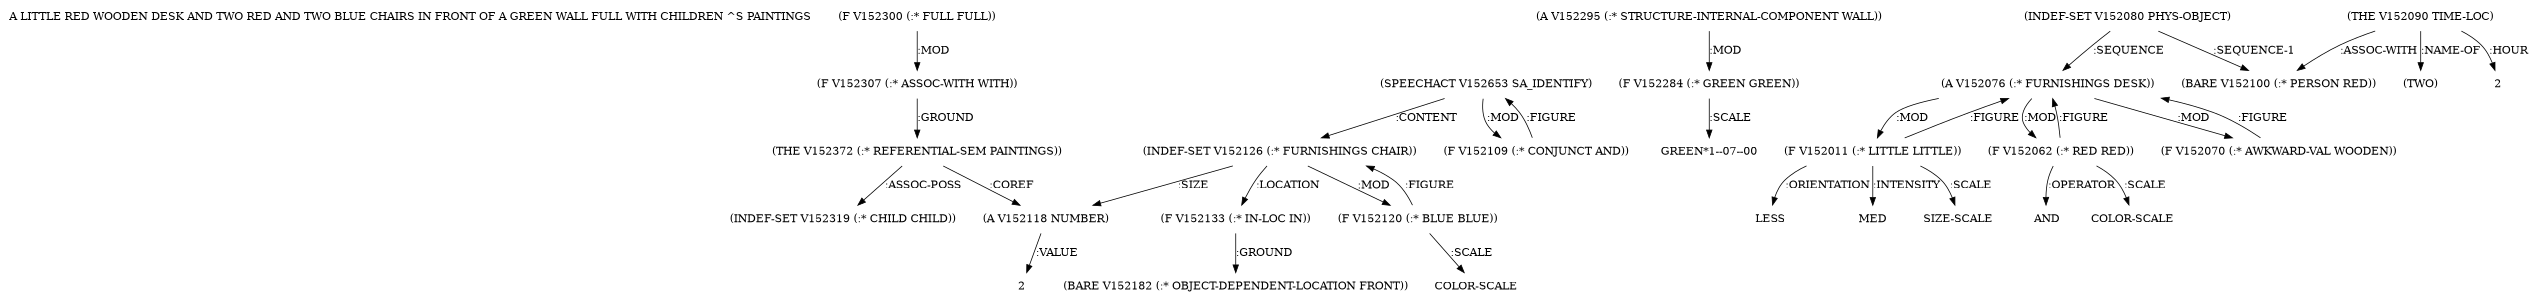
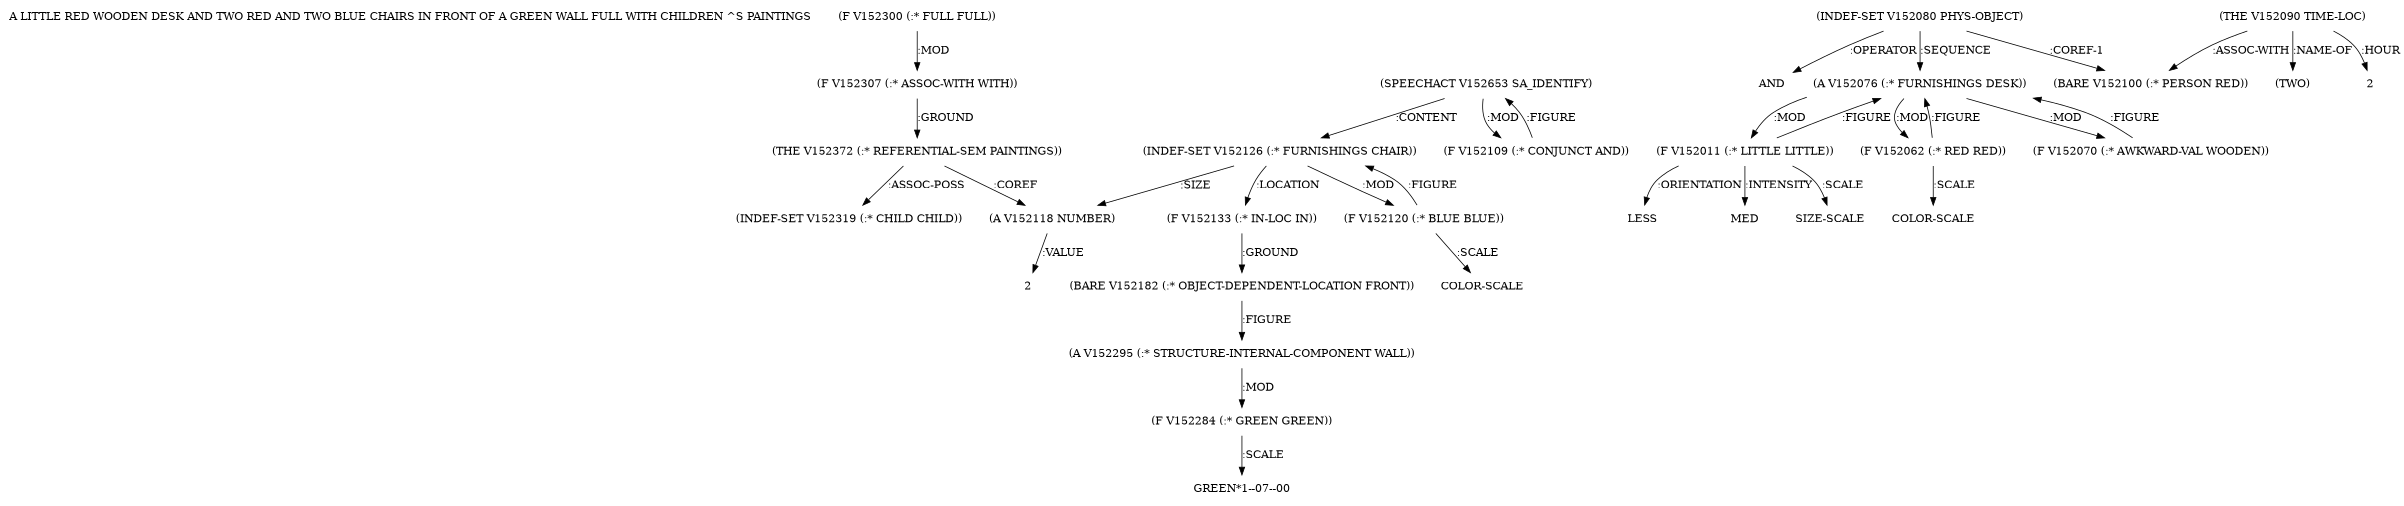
(2254, 51) -> (2077, 51)
(2048, 181) -> (1841, 49)
none -> (1242, 317)
